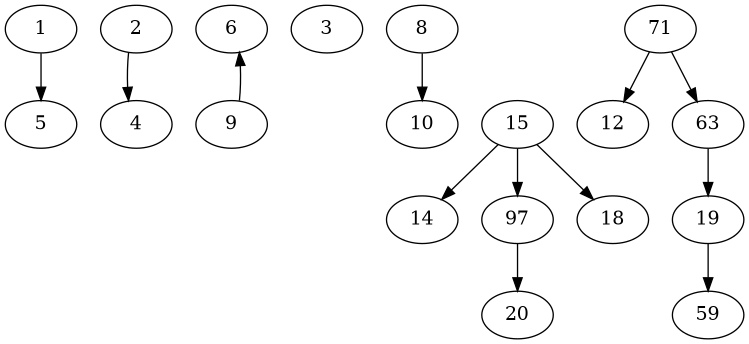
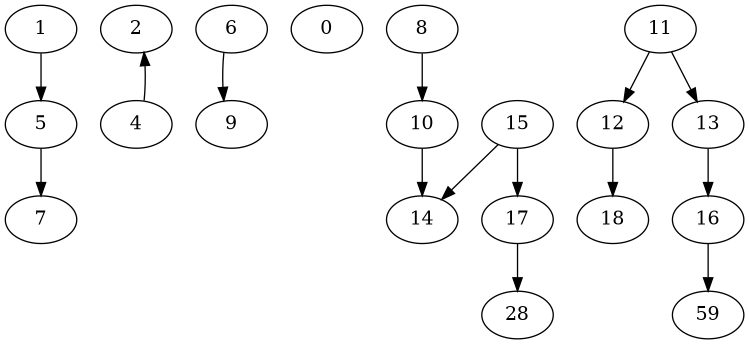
(327, 29) -> (327, 29)
(660, 29) -> (660, 29)
(127, 70) -> (145, 83)
(240, 83) -> (223, 70)
(708, 124) -> (708, 124)
none -> (422, 166)
(560, 167) -> (613, 166)
none -> (41, 220)
(518, 220) -> (518, 220)
(708, 220) -> (708, 220)
(518, 315) -> (518, 315)
